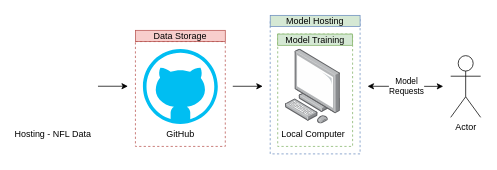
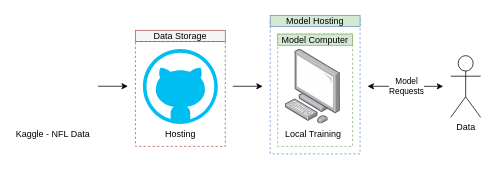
(180, 36) -> (180, 36)
(315, 40) -> (315, 40)
(467, 128) -> (467, 128)
(53, 134) -> (53, 134)
(181, 135) -> (181, 135)
(314, 135) -> (314, 135)
